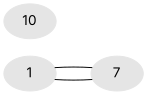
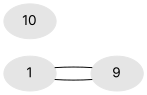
(117, 74) -> (117, 74)
